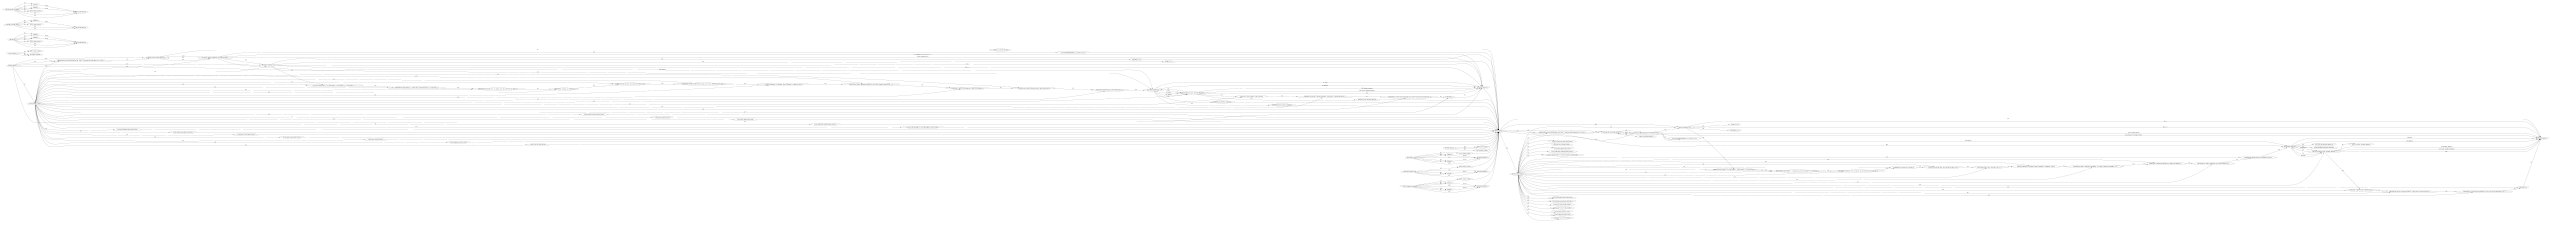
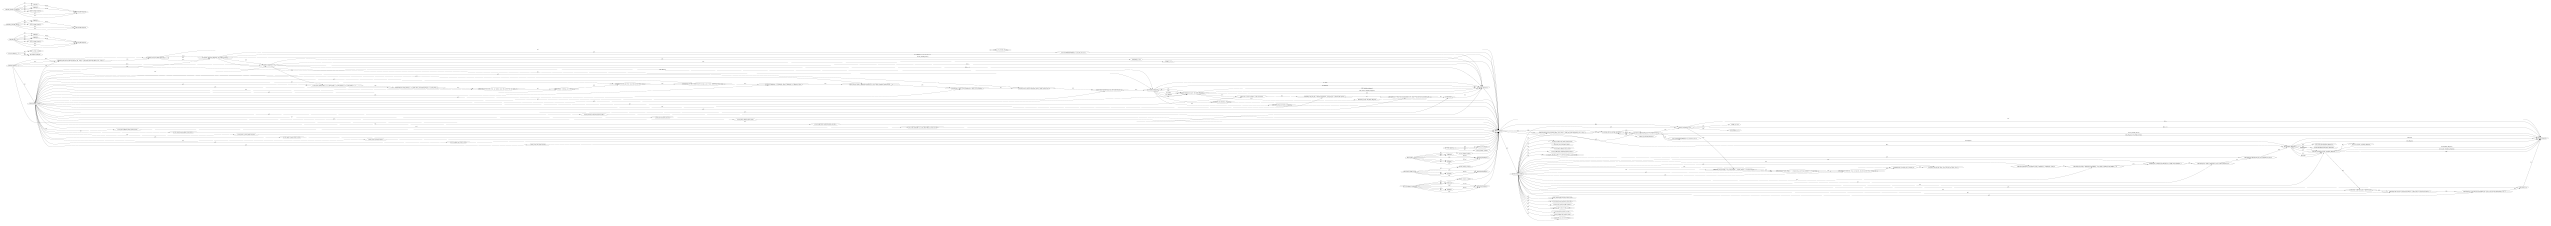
(1989, 167) -> none
